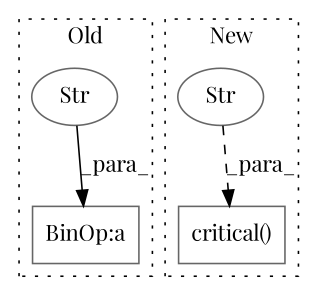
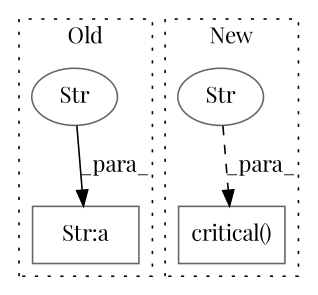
(86, 235) -> (86, 235)
